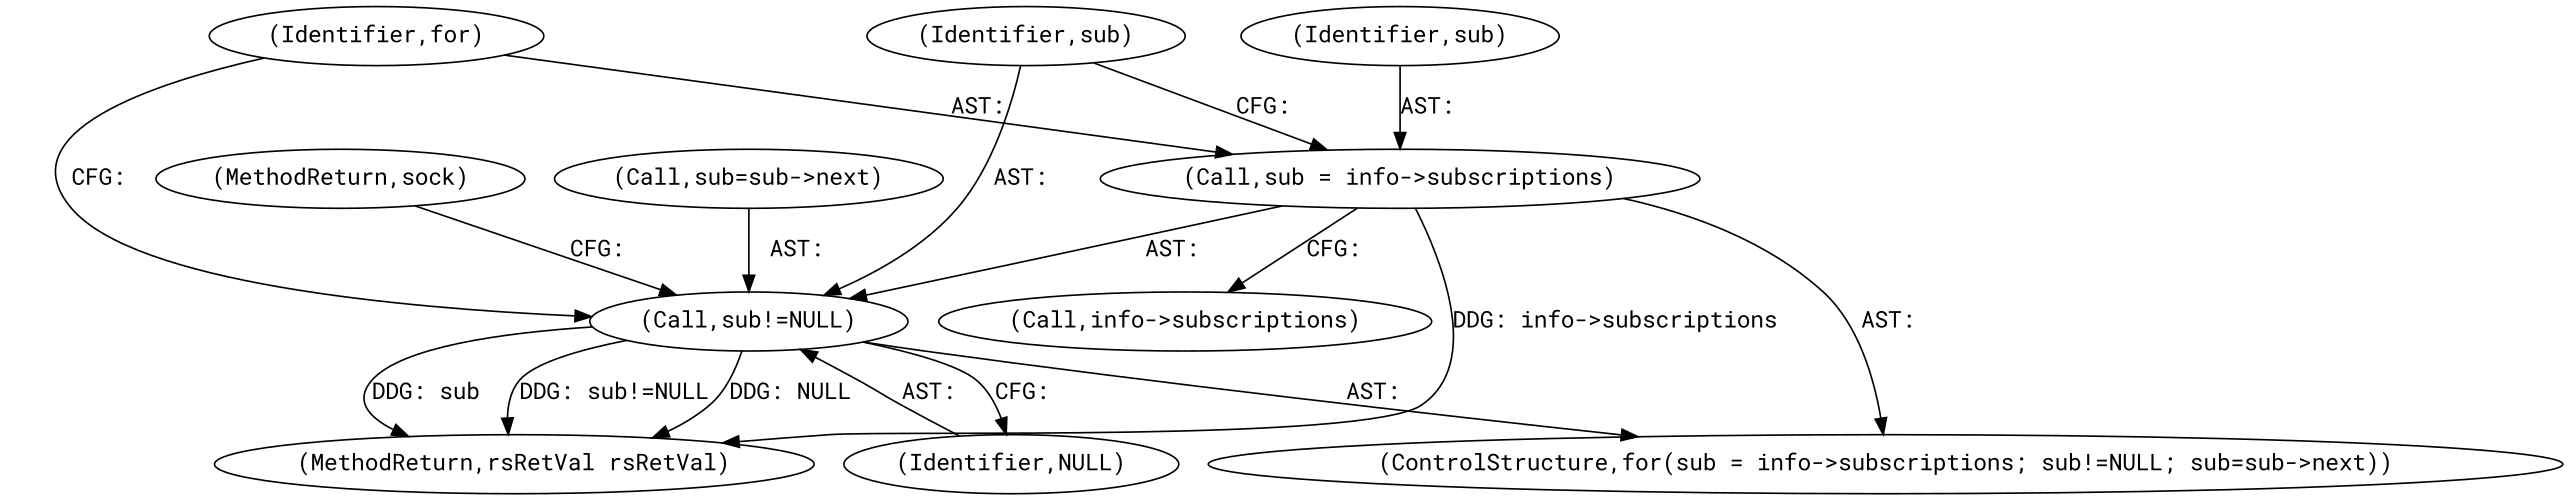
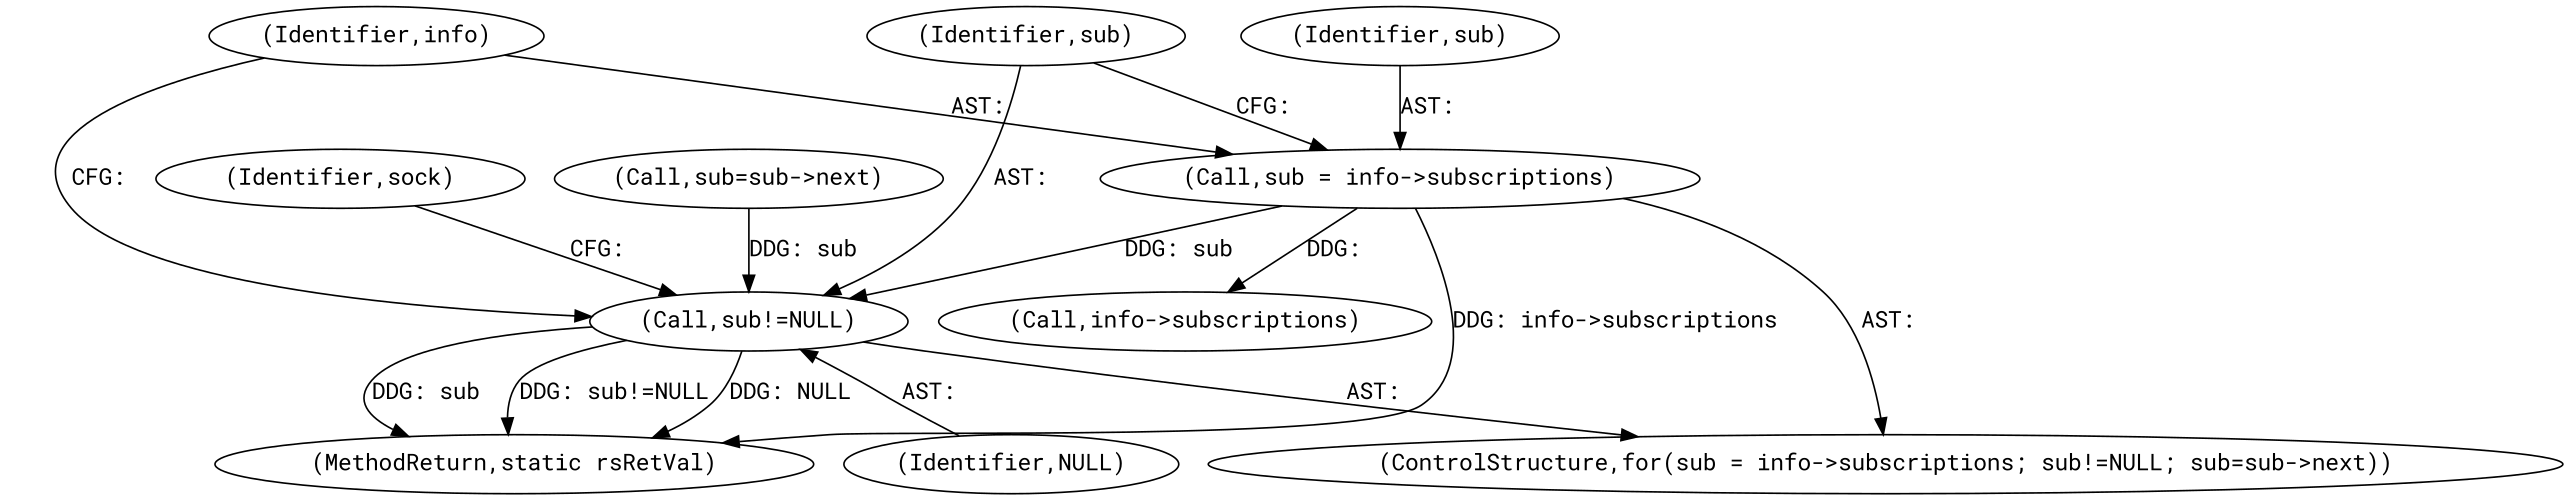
(377, 36) -> (377, 36)
(340, 179) -> (340, 179)
(804, 250) -> (804, 250)
(1179, 250) -> (1179, 250)
(1341, 250) -> (1341, 250)
(944, 364) -> none
(514, 464) -> (514, 464)
